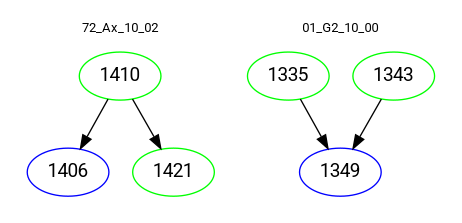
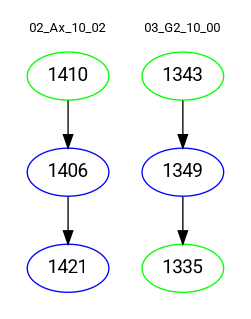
(121, 29) -> (68, 29)
(341, 29) -> (183, 29)
(143, 118) -> (68, 214)
(311, 118) -> (183, 214)
(174, 172) -> (68, 268)
